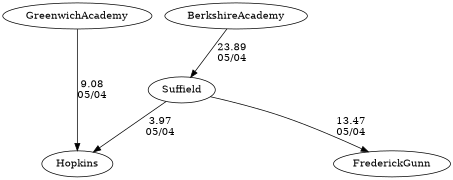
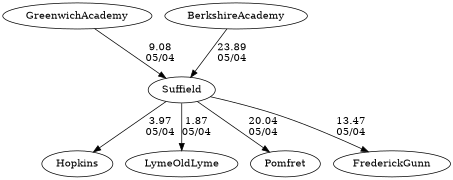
(77, 86) -> (127, 51)
none -> (182, 164)
none -> (285, 164)
